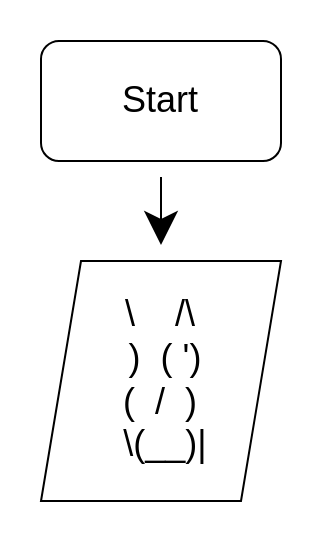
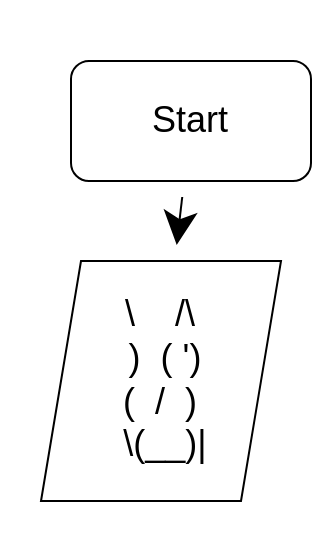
(161, 101) -> (191, 121)
